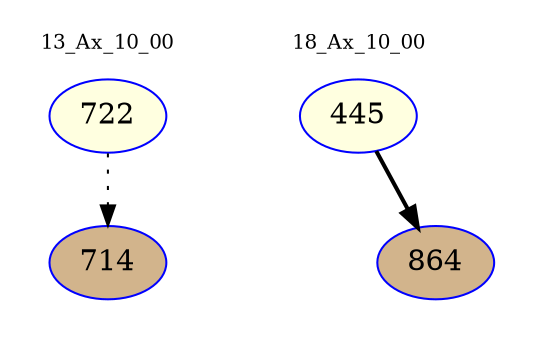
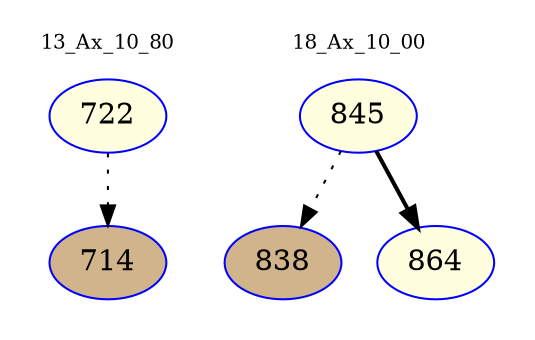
(108, 44) -> (108, 44)
(358, 116) -> (358, 116)
none -> (283, 263)
(436, 263) -> (436, 263)
